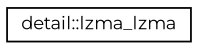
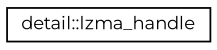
(99, 25) -> (109, 25)
